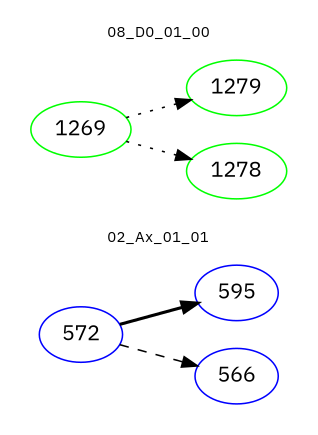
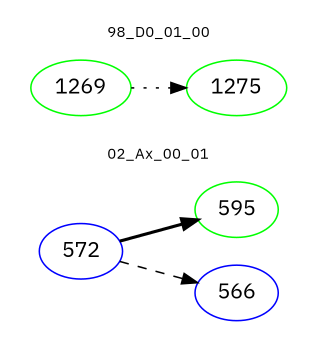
(159, 33) -> (159, 33)
(237, 88) -> none
(237, 171) -> (237, 88)
(159, 238) -> (159, 155)
(237, 293) -> (237, 210)
